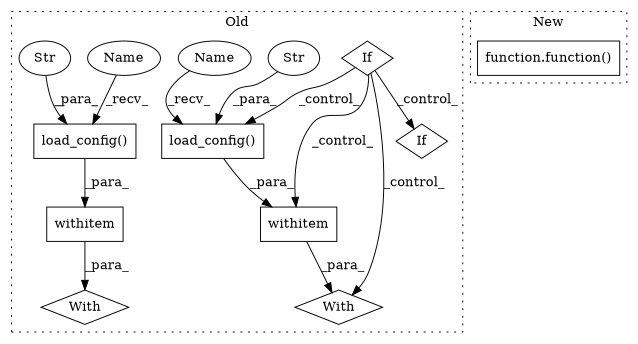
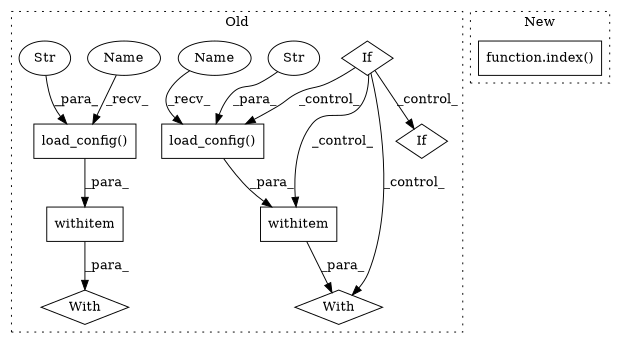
(549, 58) -> (540, 58)
